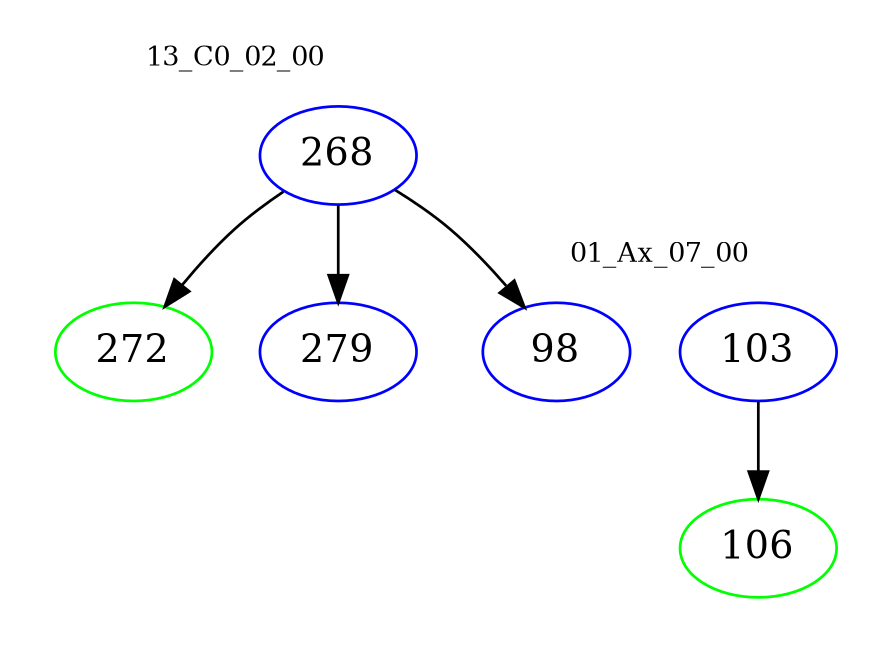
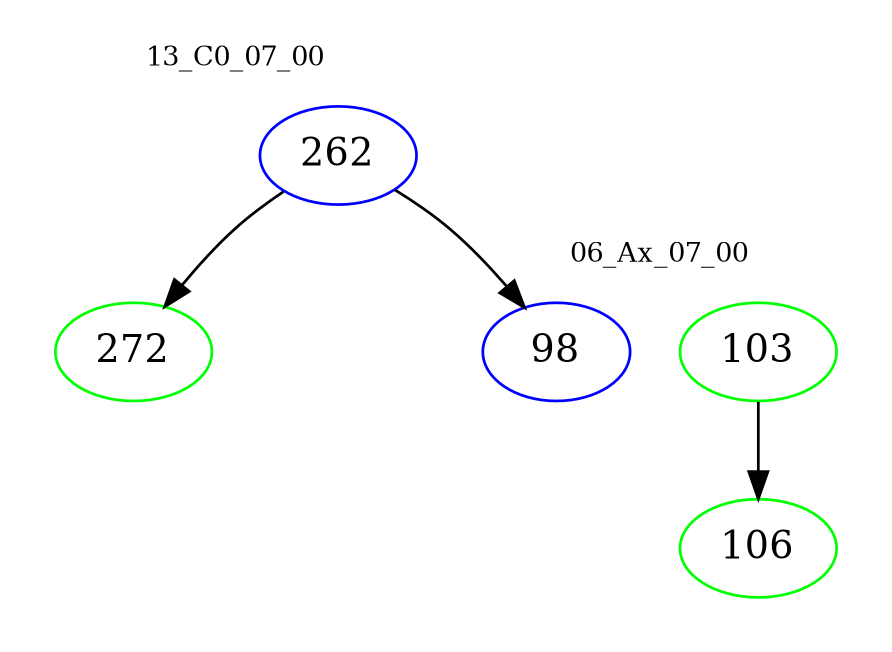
(236, 59) -> (236, 59)
(338, 155) -> (338, 155)
(660, 255) -> (660, 255)
(338, 352) -> none
(758, 352) -> (758, 352)
